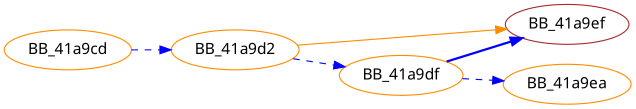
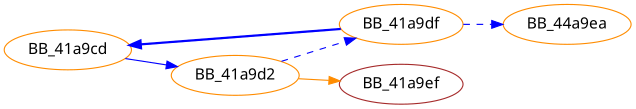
(146, 50) -> (146, 62)
(479, 52) -> (241, 37)
(567, 84) -> (567, 24)
